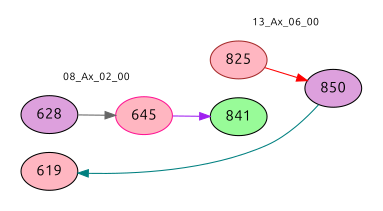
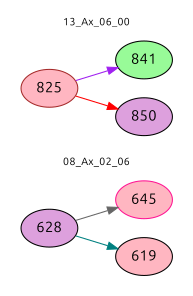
(97, 77) -> (97, 162)
(188, 116) -> (92, 76)
(212, 163) -> (92, 241)
